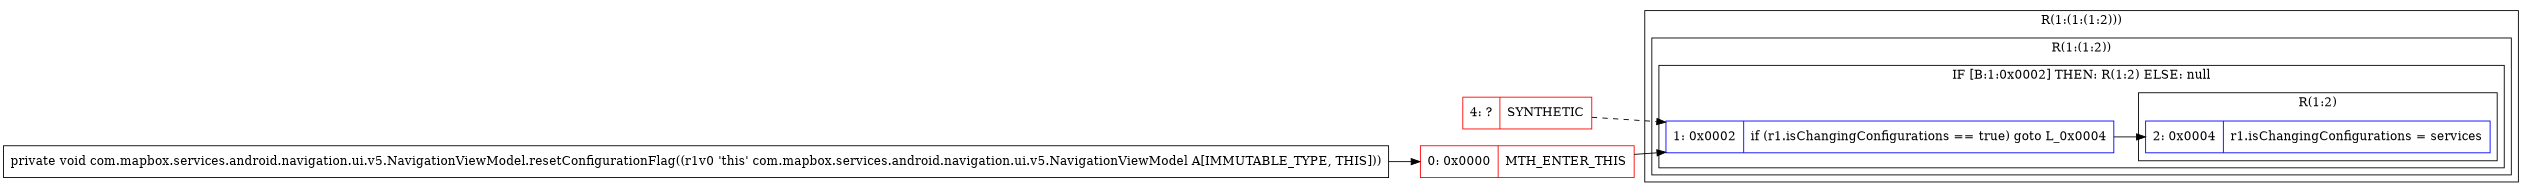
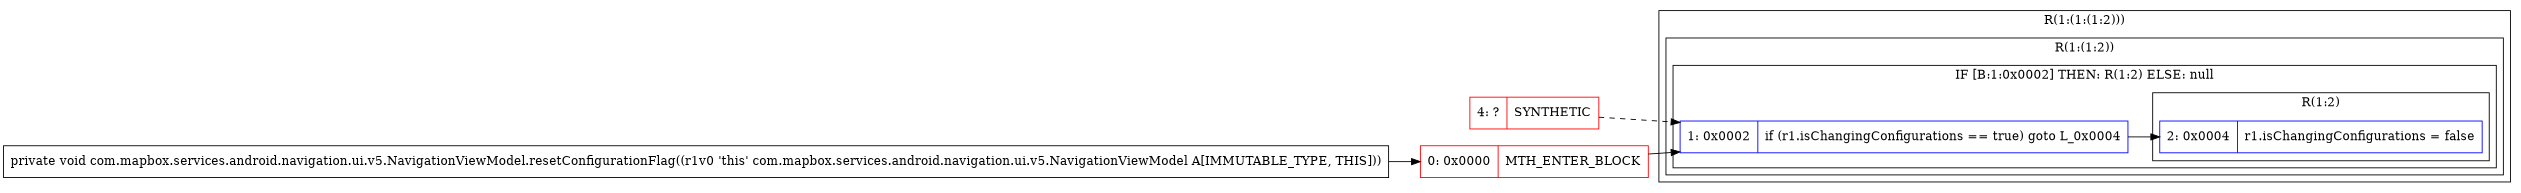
(2357, 136) -> (2360, 136)
(1566, 161) -> (1573, 161)
